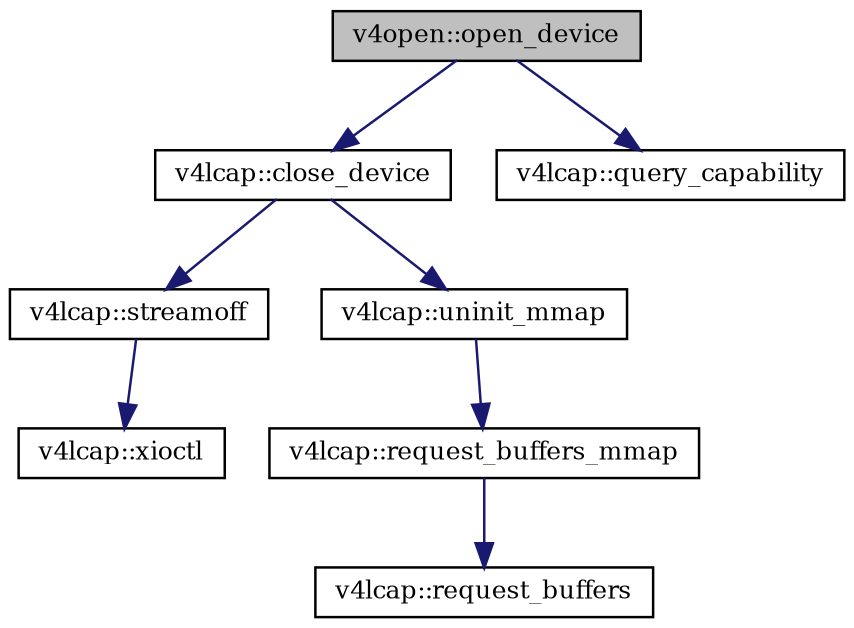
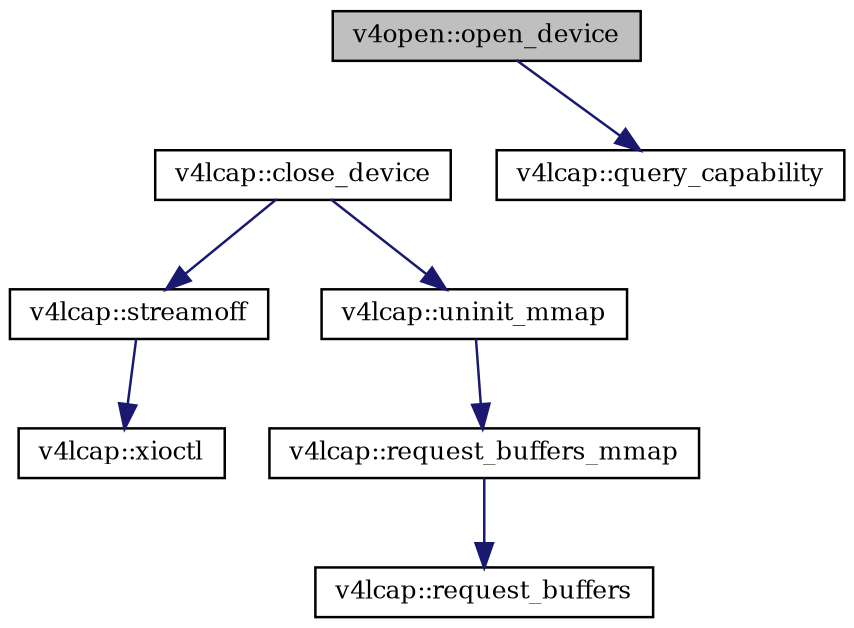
(405, 98) -> none
